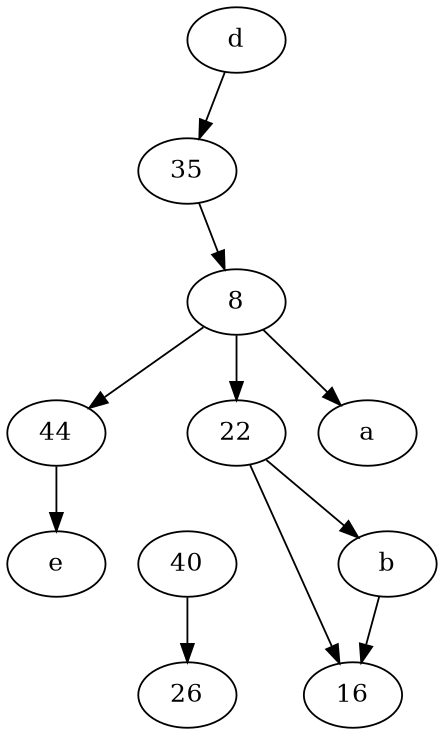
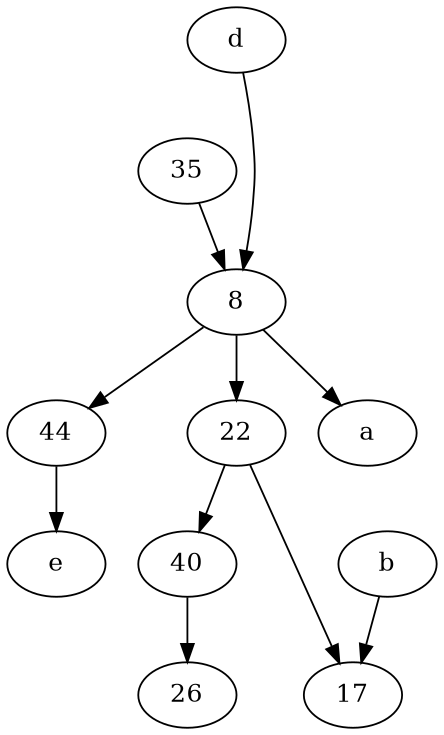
(215, 97) -> (255, 162)
(305, 493) -> (215, 490)
(353, 695) -> (353, 695)
